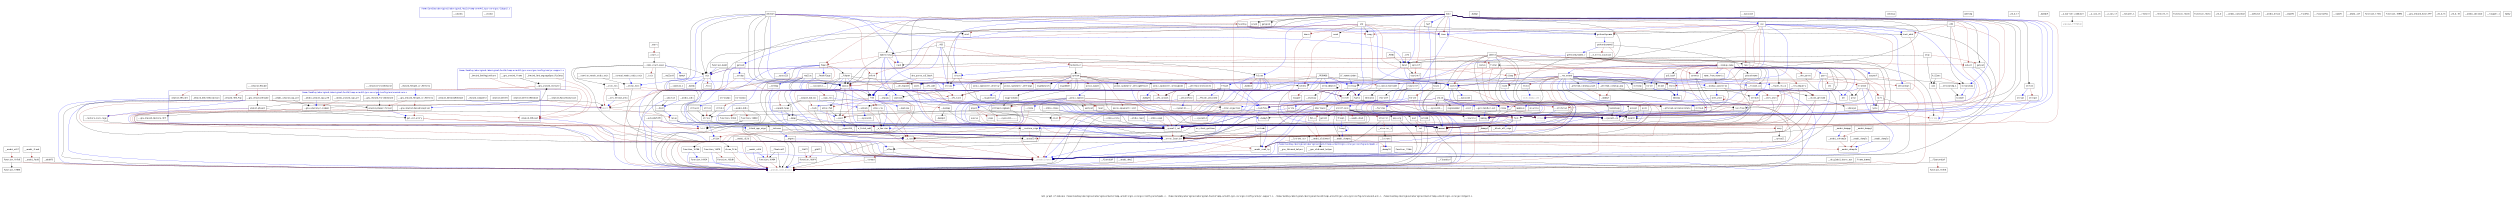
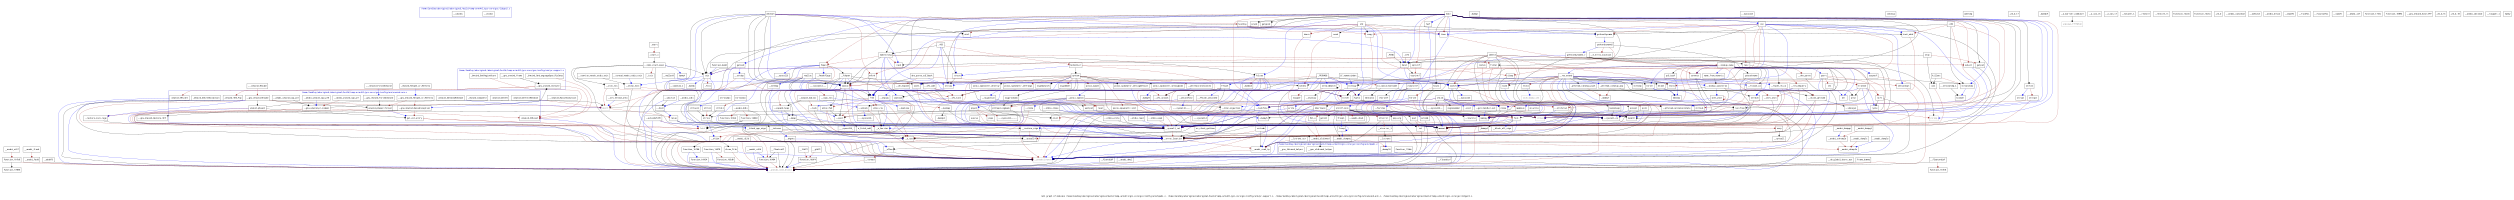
(1153, 106) -> none
